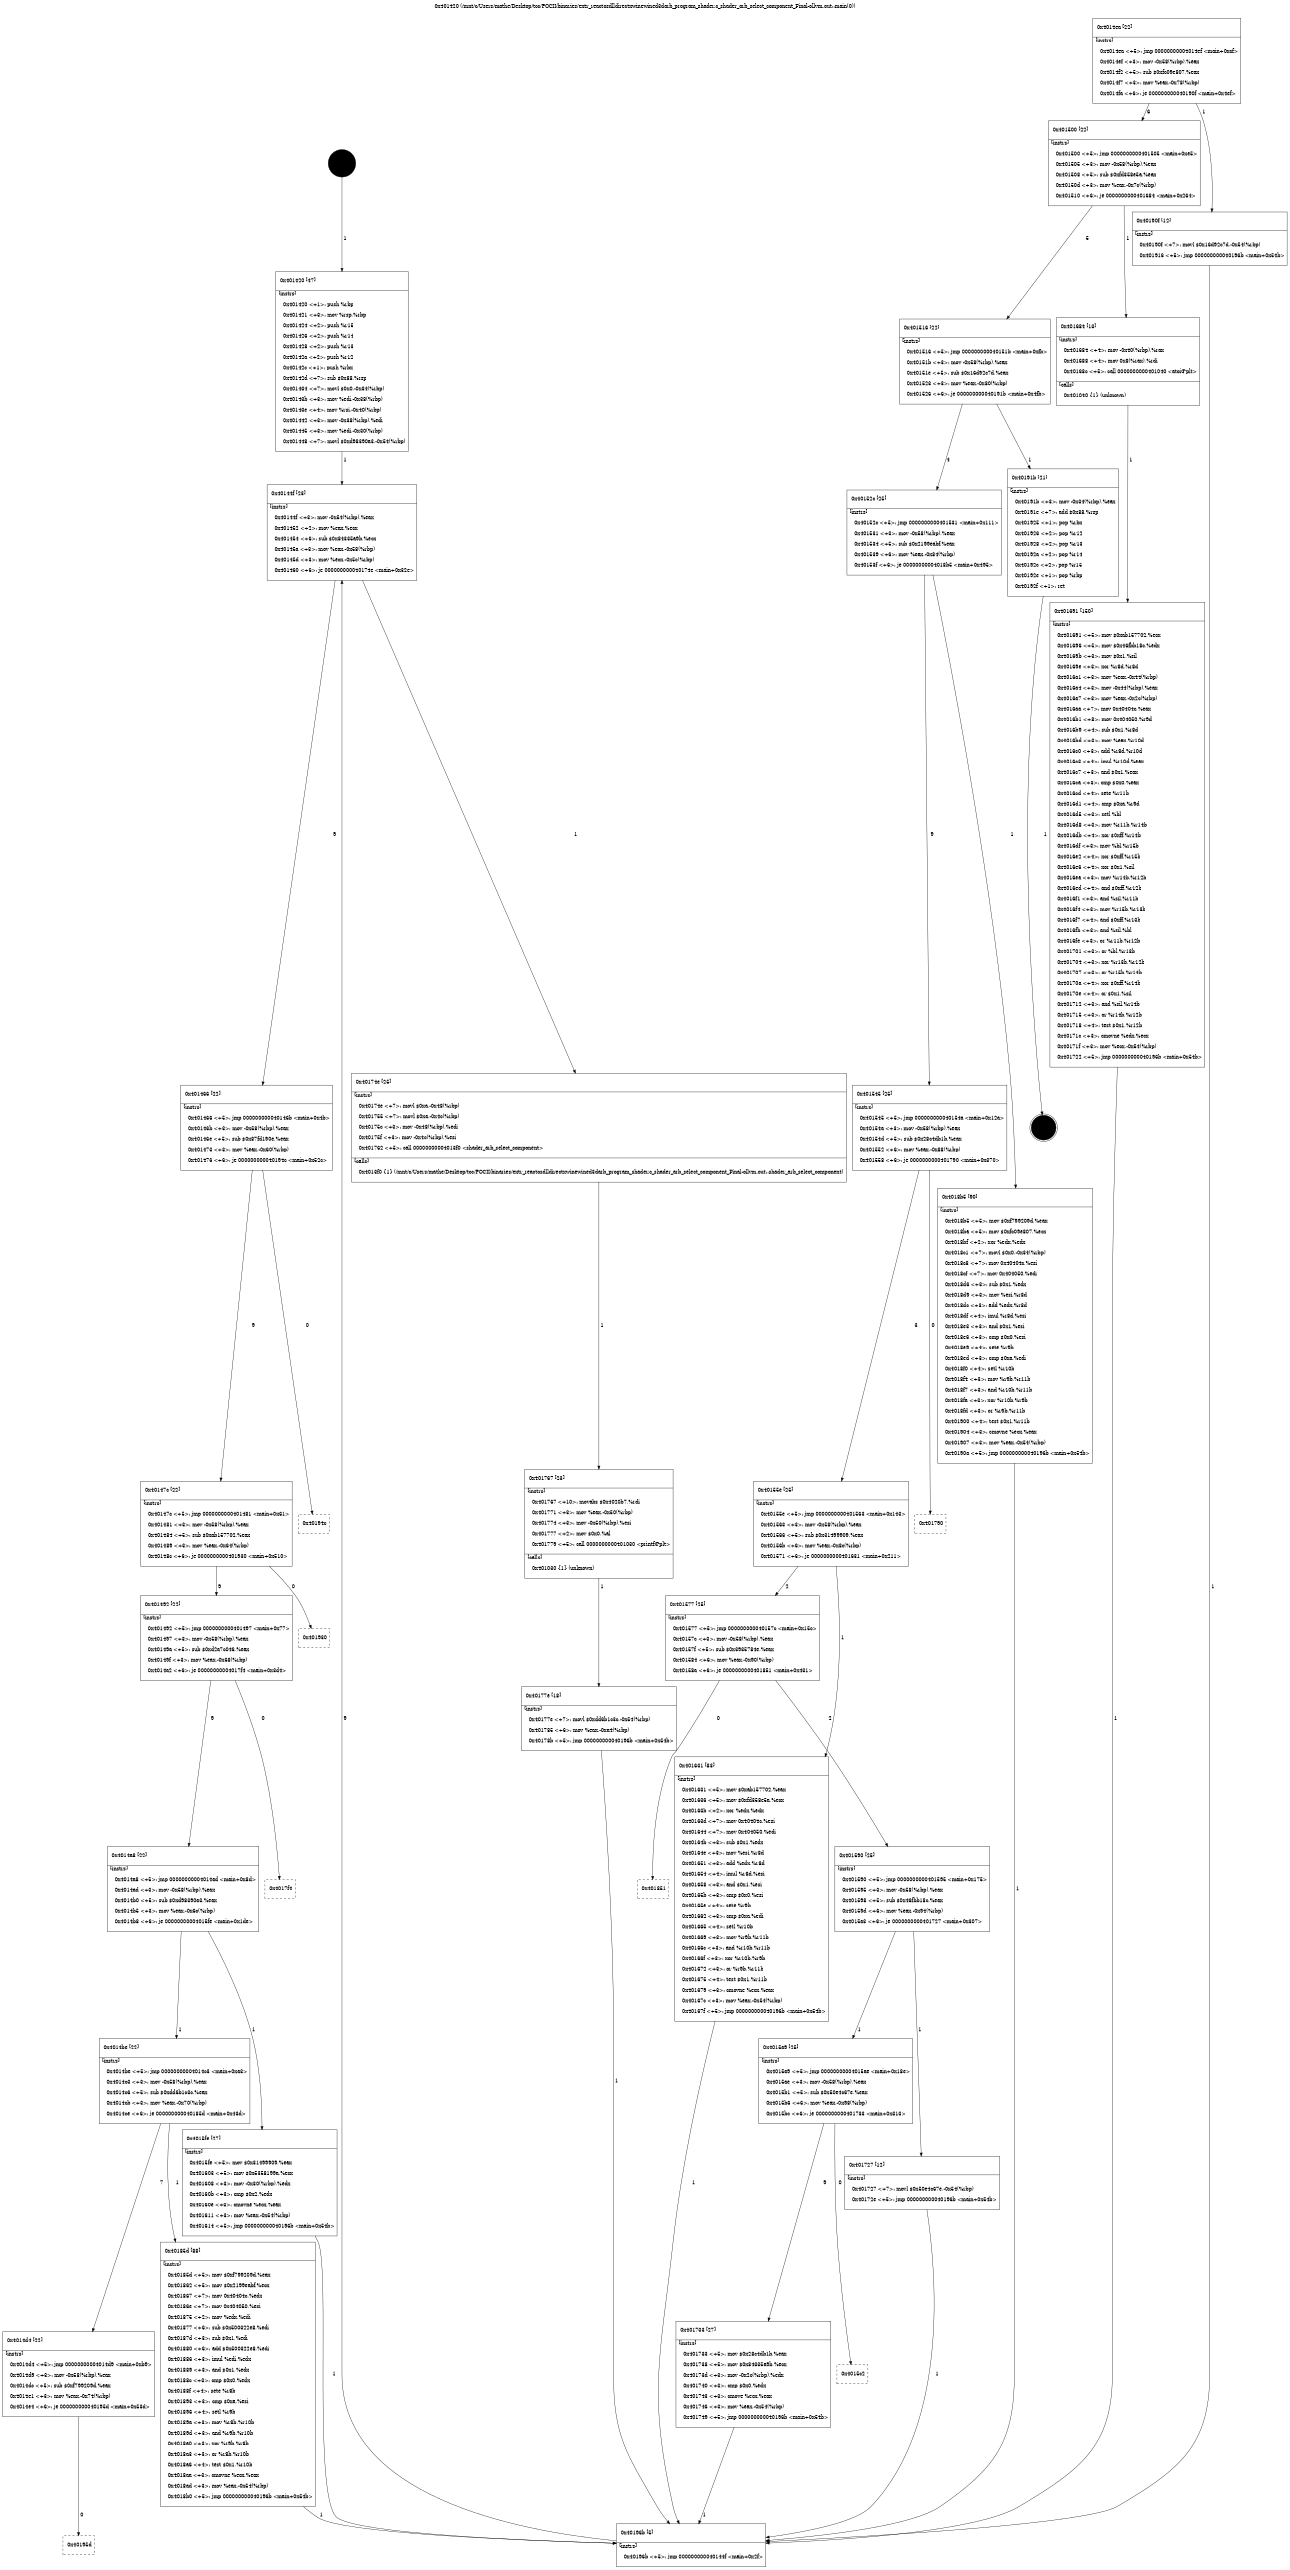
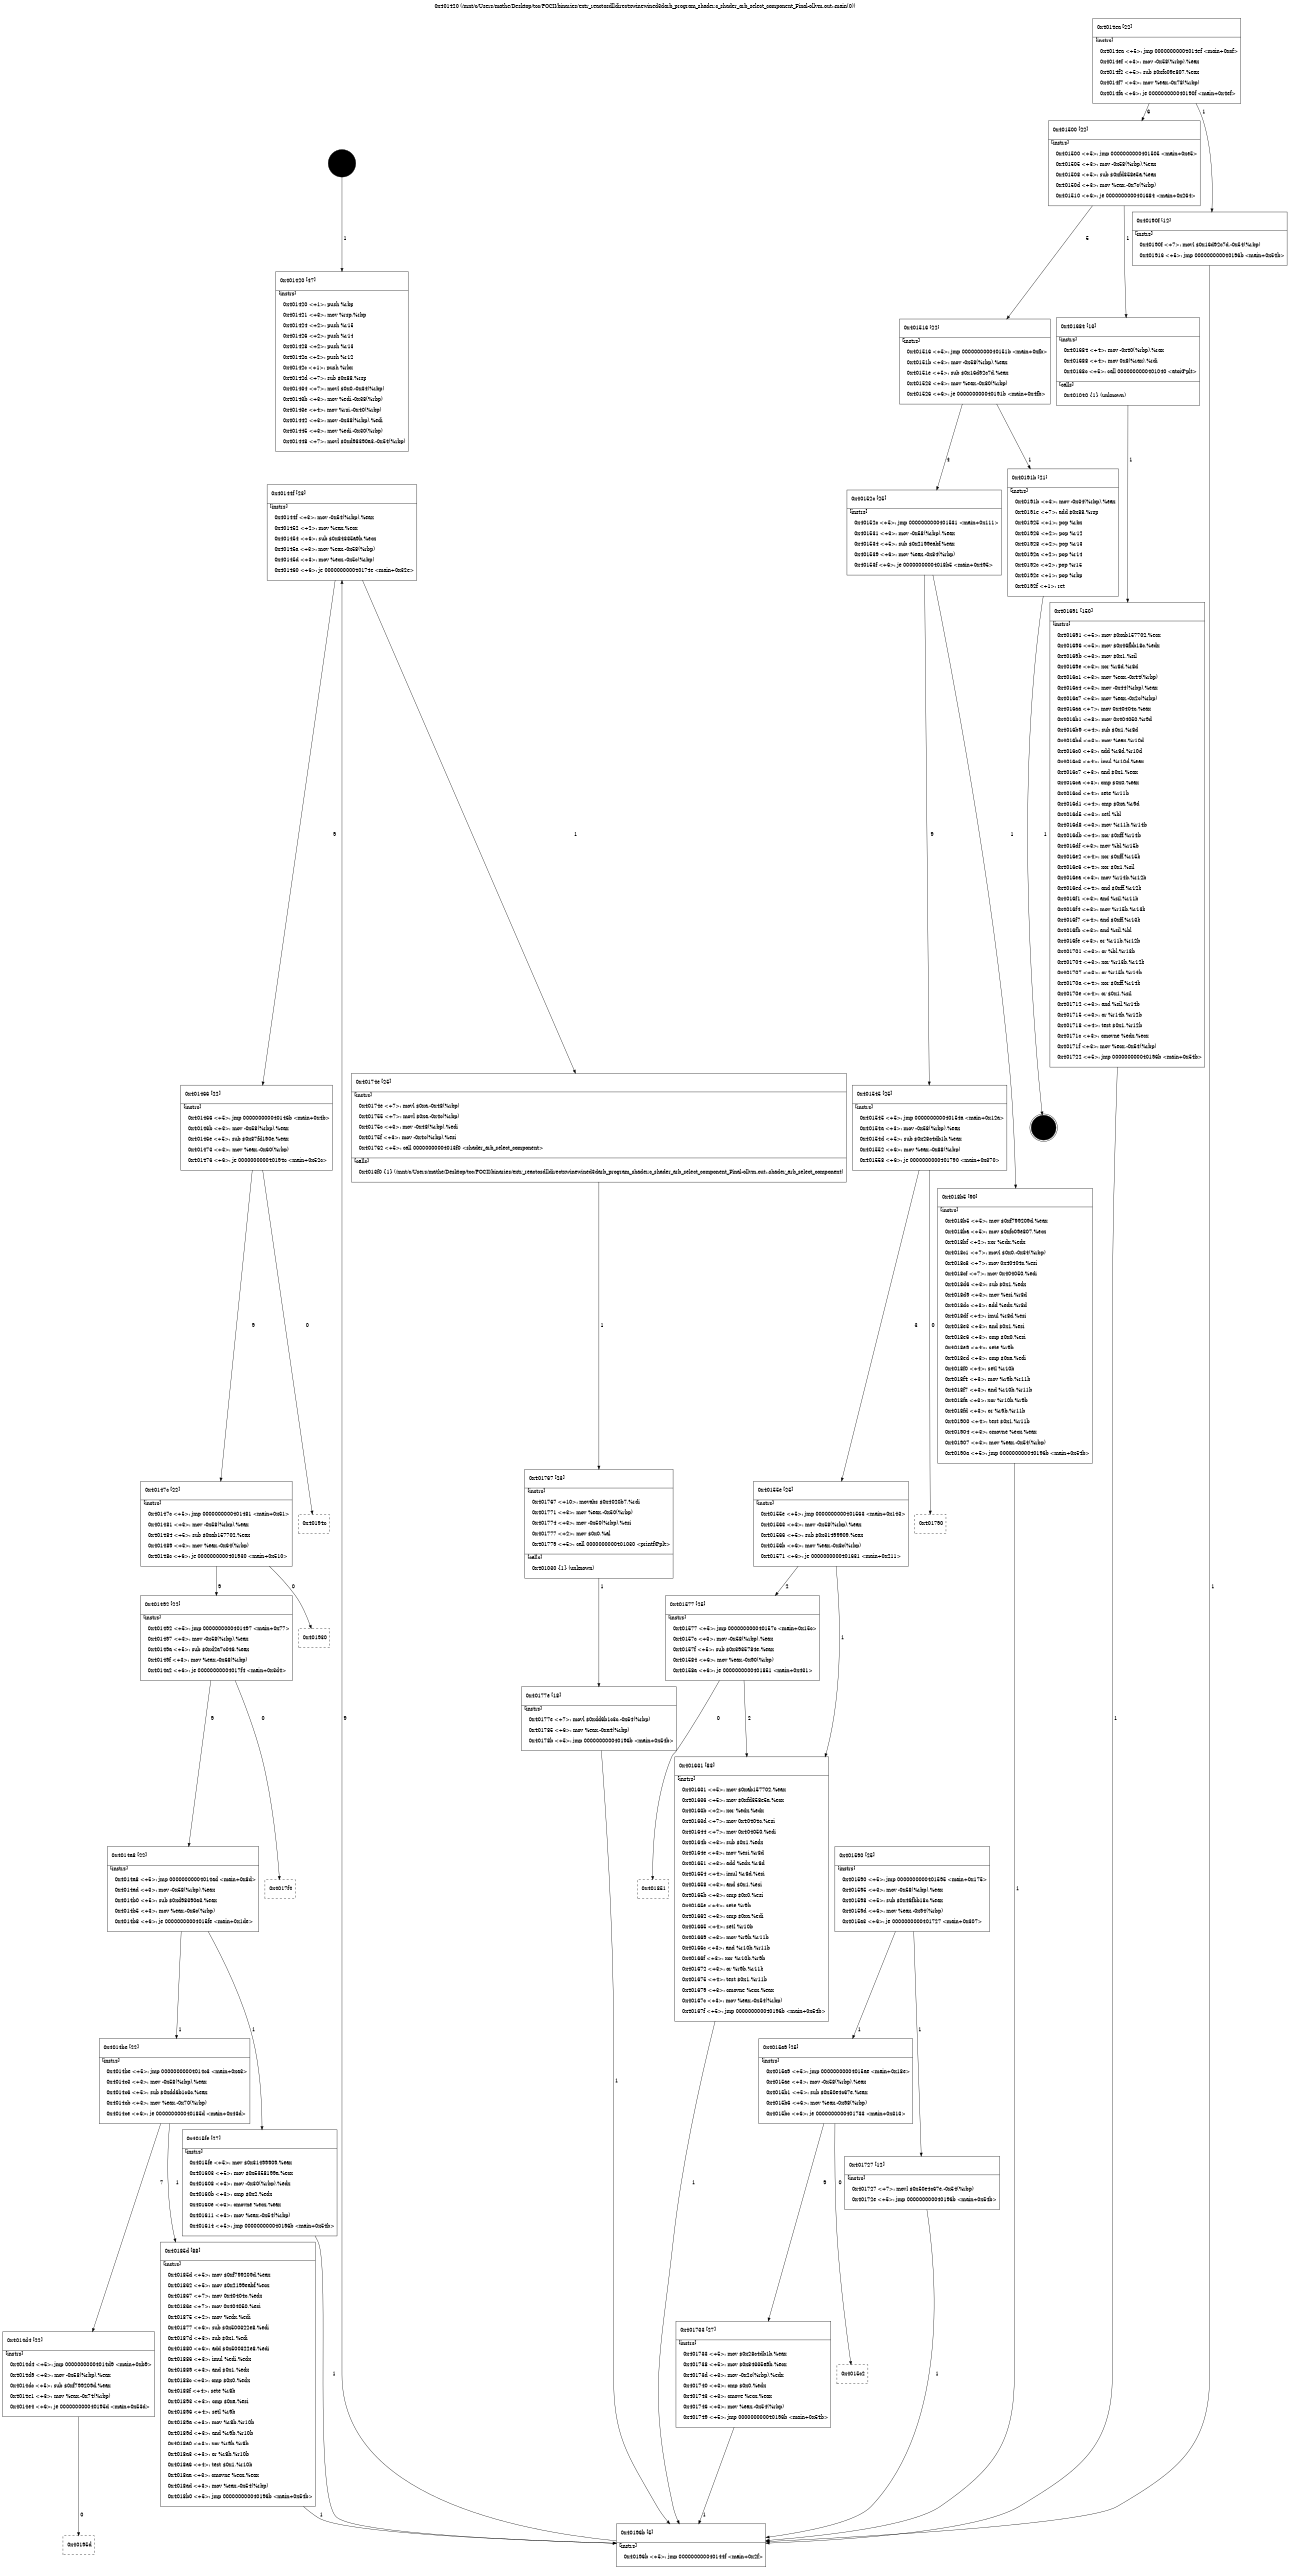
(342, 466) -> none
(834, 1760) -> (745, 1717)
